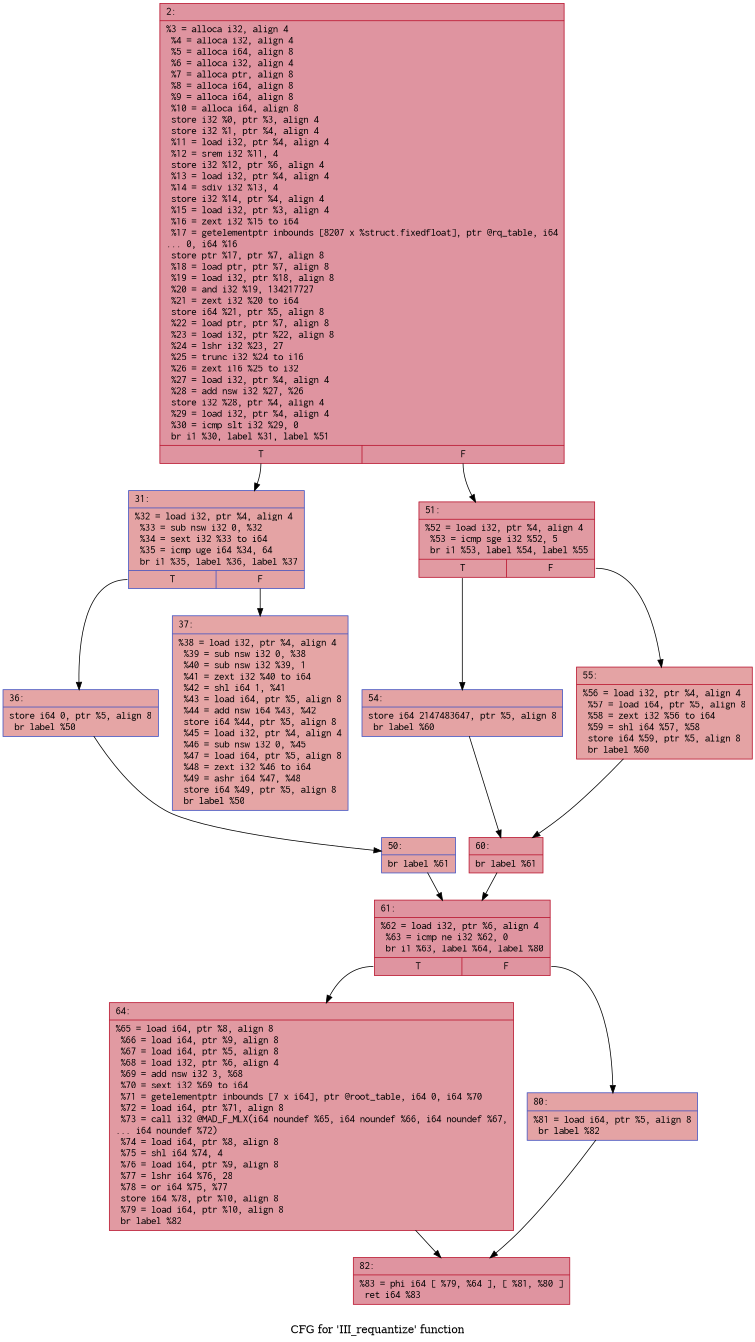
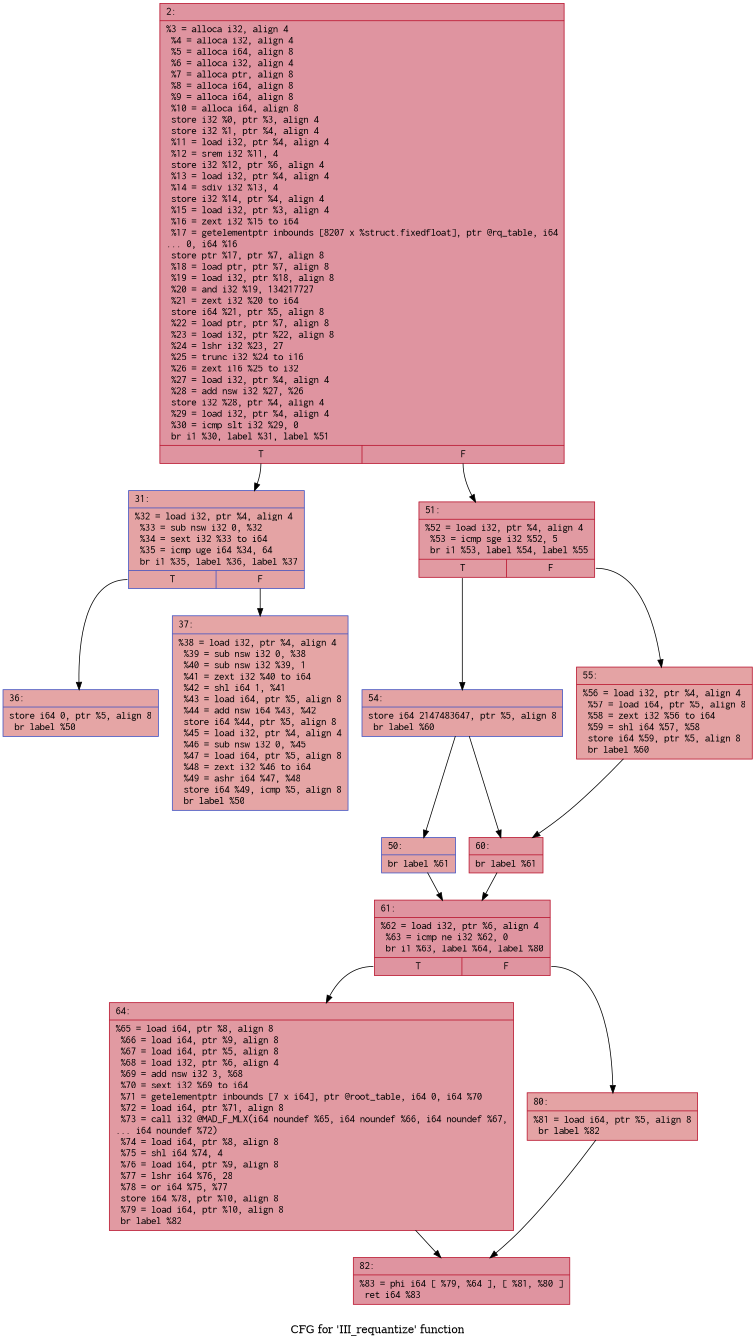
(258, 790) -> (260, 790)
(217, 827) -> (441, 783)
(612, 1117) -> (612, 1117)
